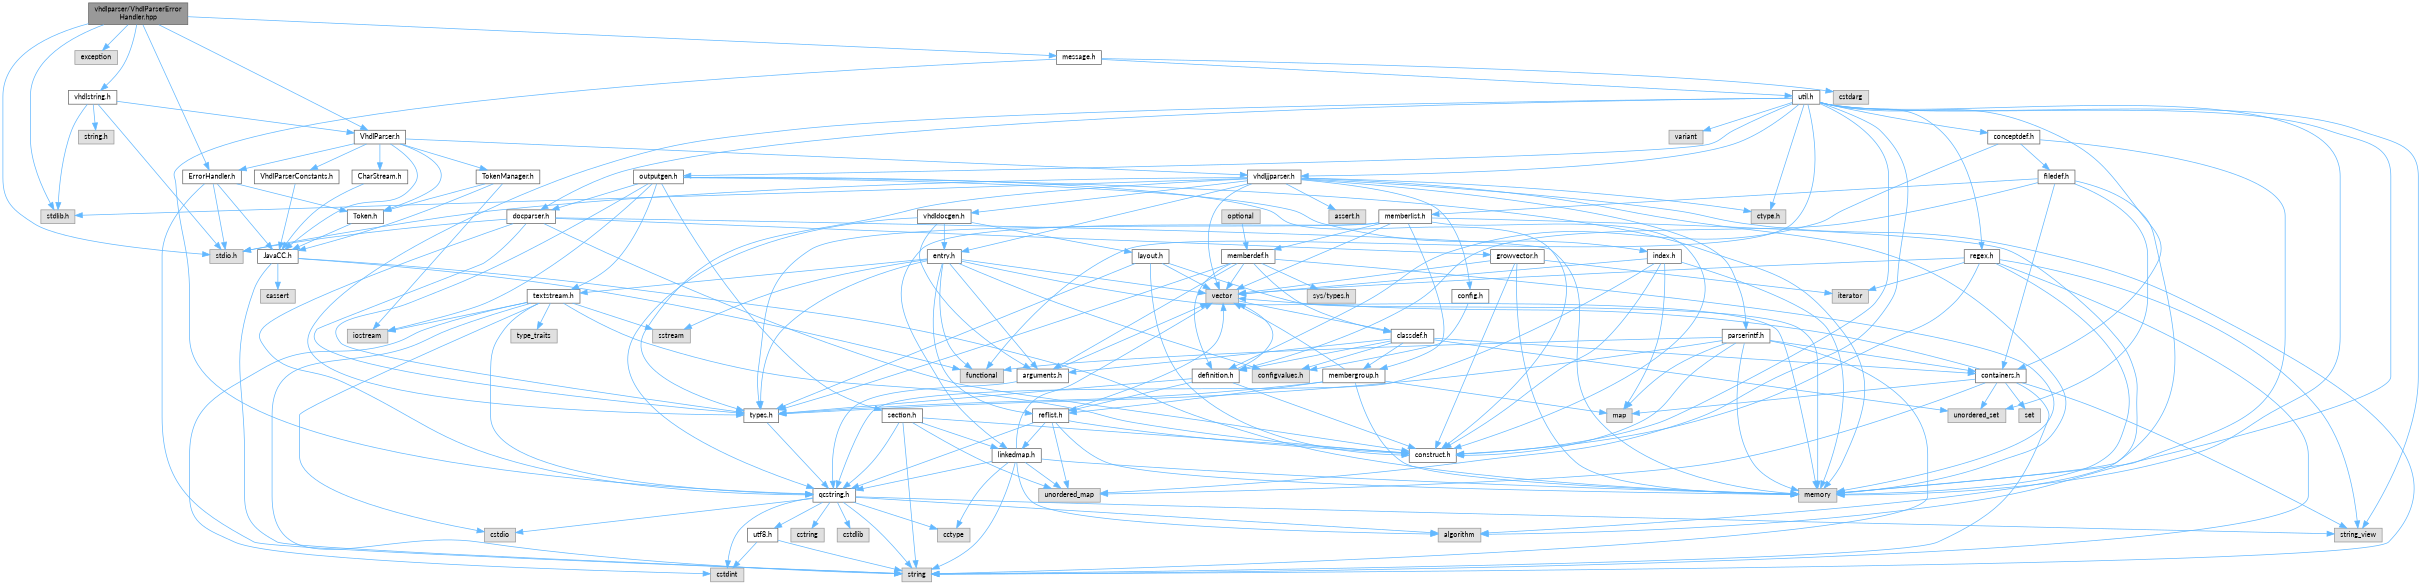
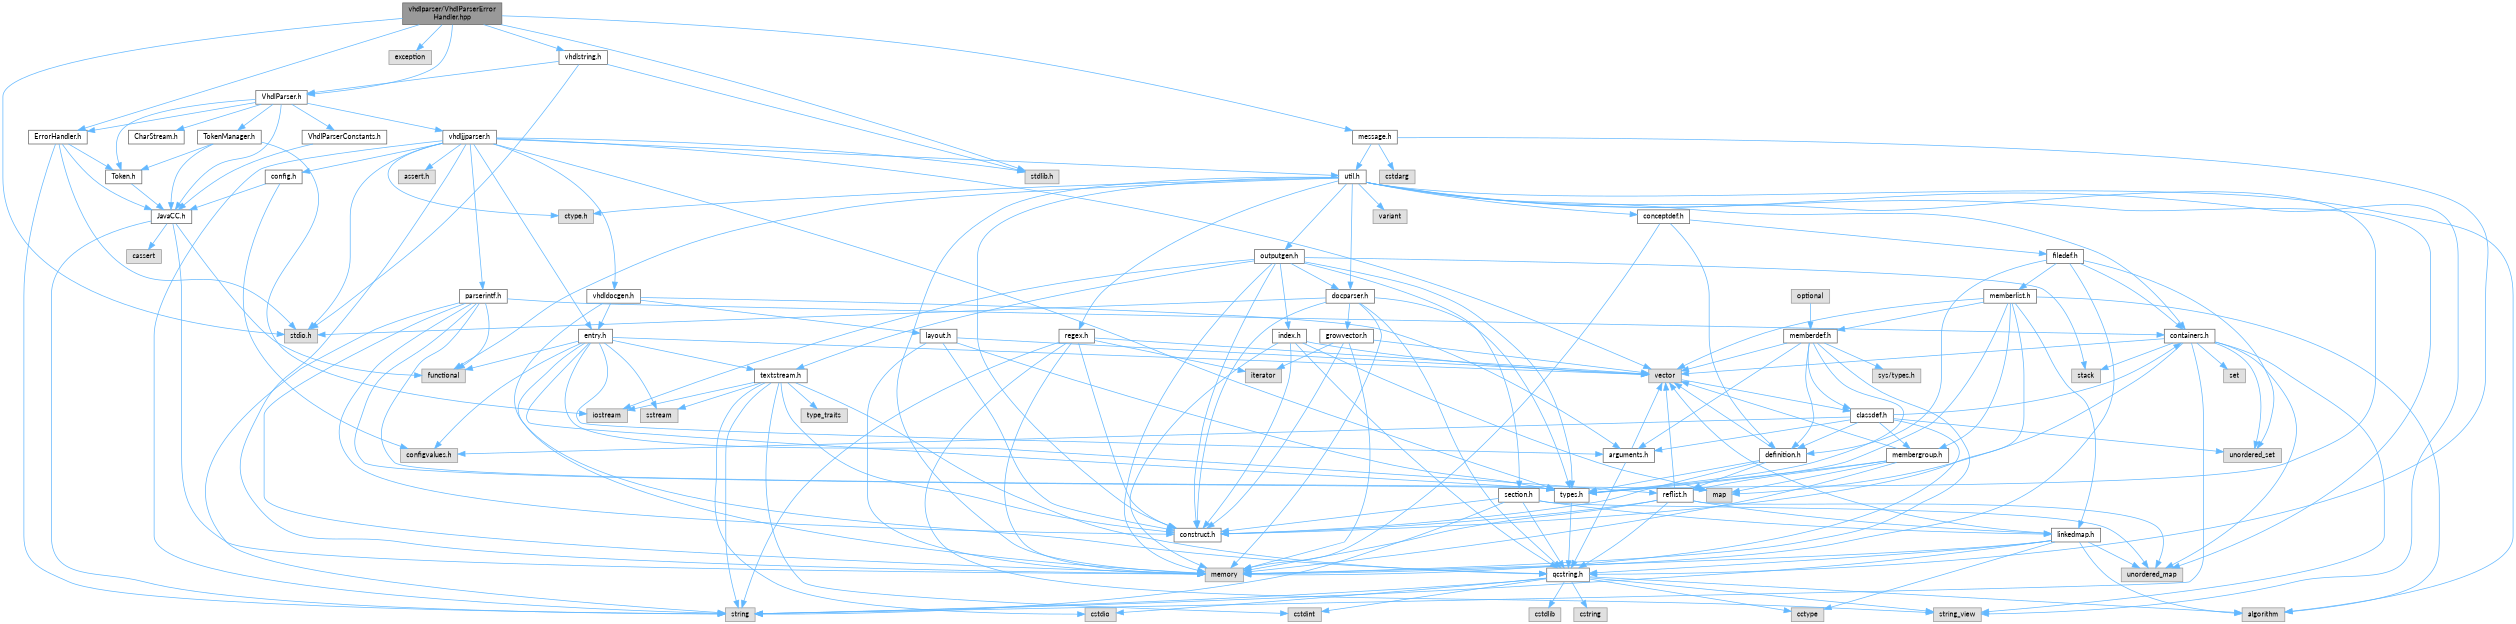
(96, 137) -> none
(1560, 167) -> (1018, 162)
(328, 202) -> (223, 199)
none -> (2086, 376)
(763, 535) -> none
none -> (1737, 545)
